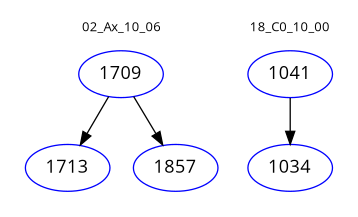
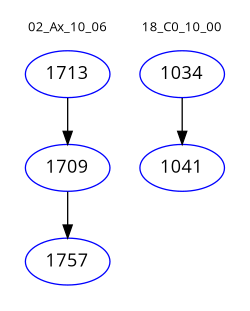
(98, 115) -> (68, 115)
(290, 115) -> (182, 115)
(176, 168) -> (68, 262)
